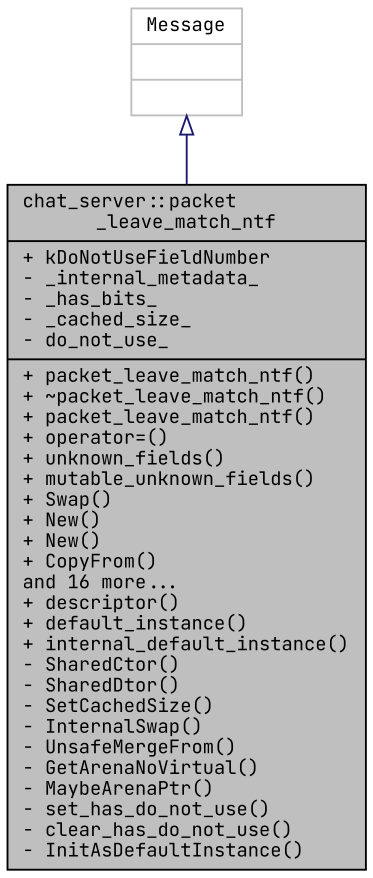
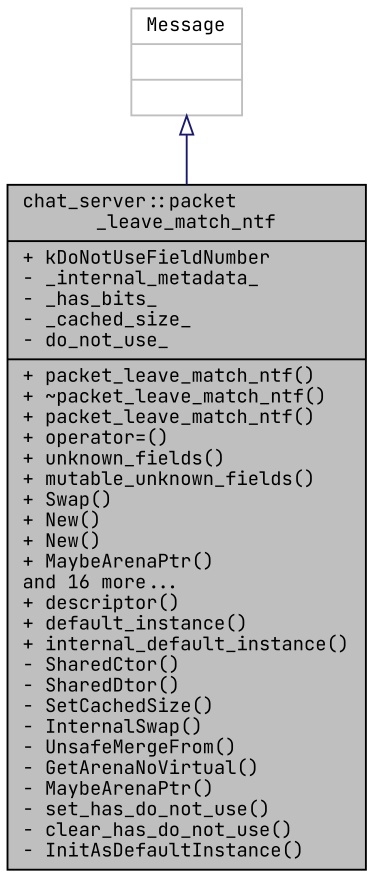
(91, 562) -> (119, 562)
